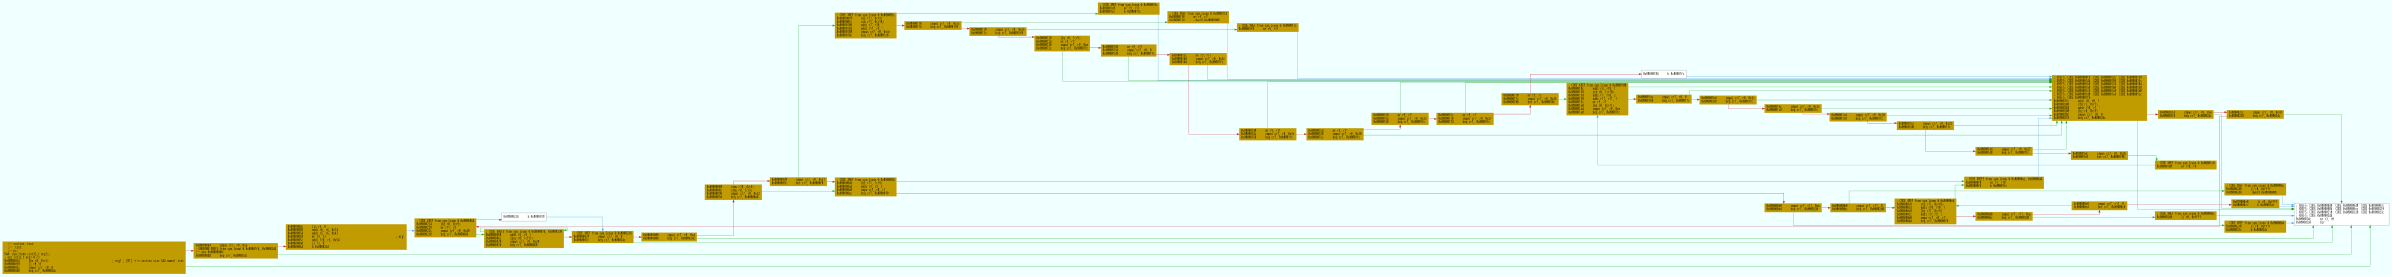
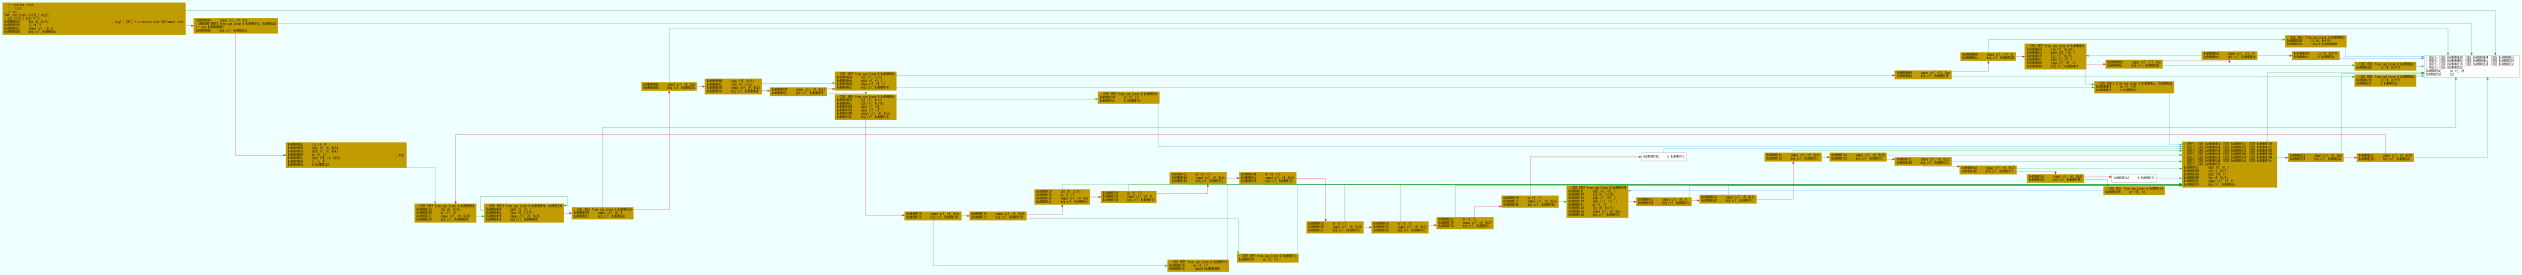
none -> (2134, 178)
(524, 217) -> none
